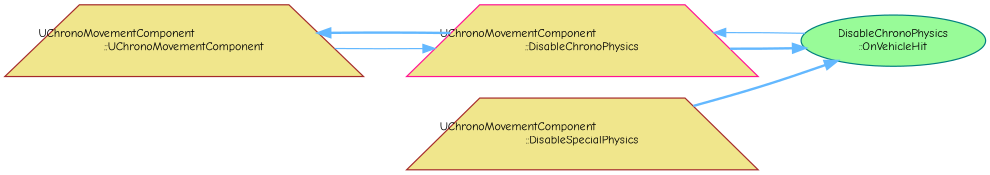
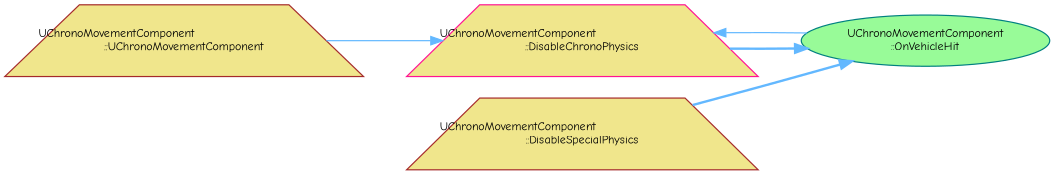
(390, 33) -> none
(893, 41) -> (926, 41)
